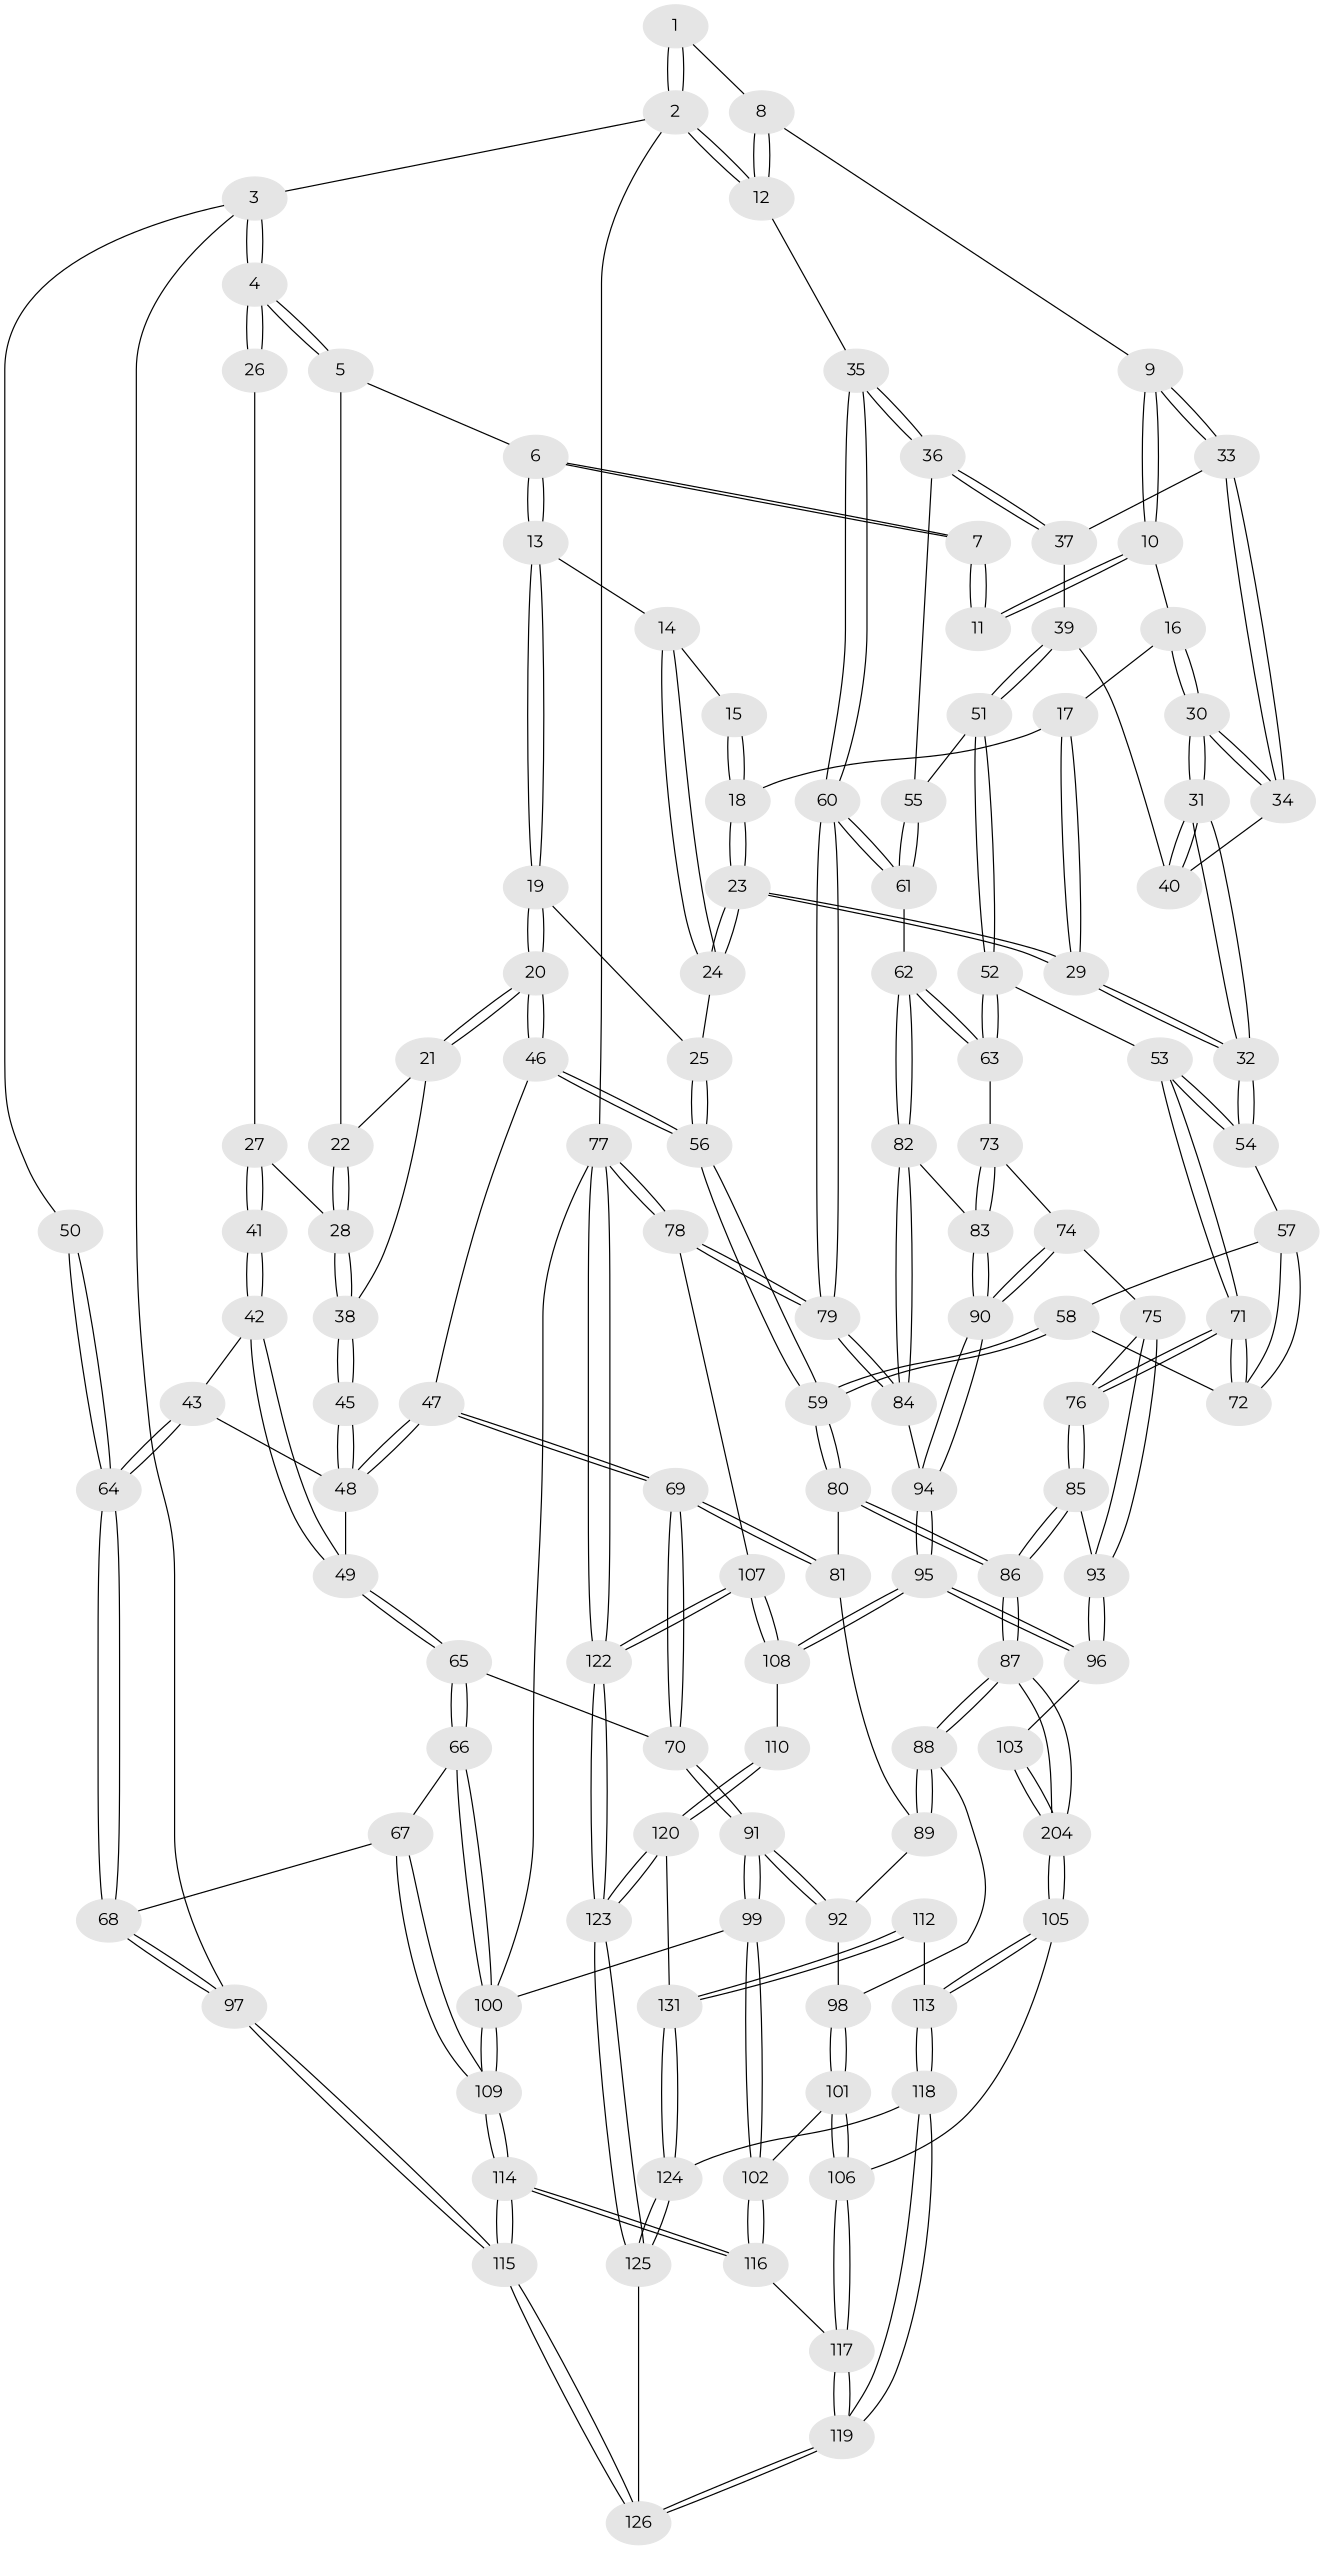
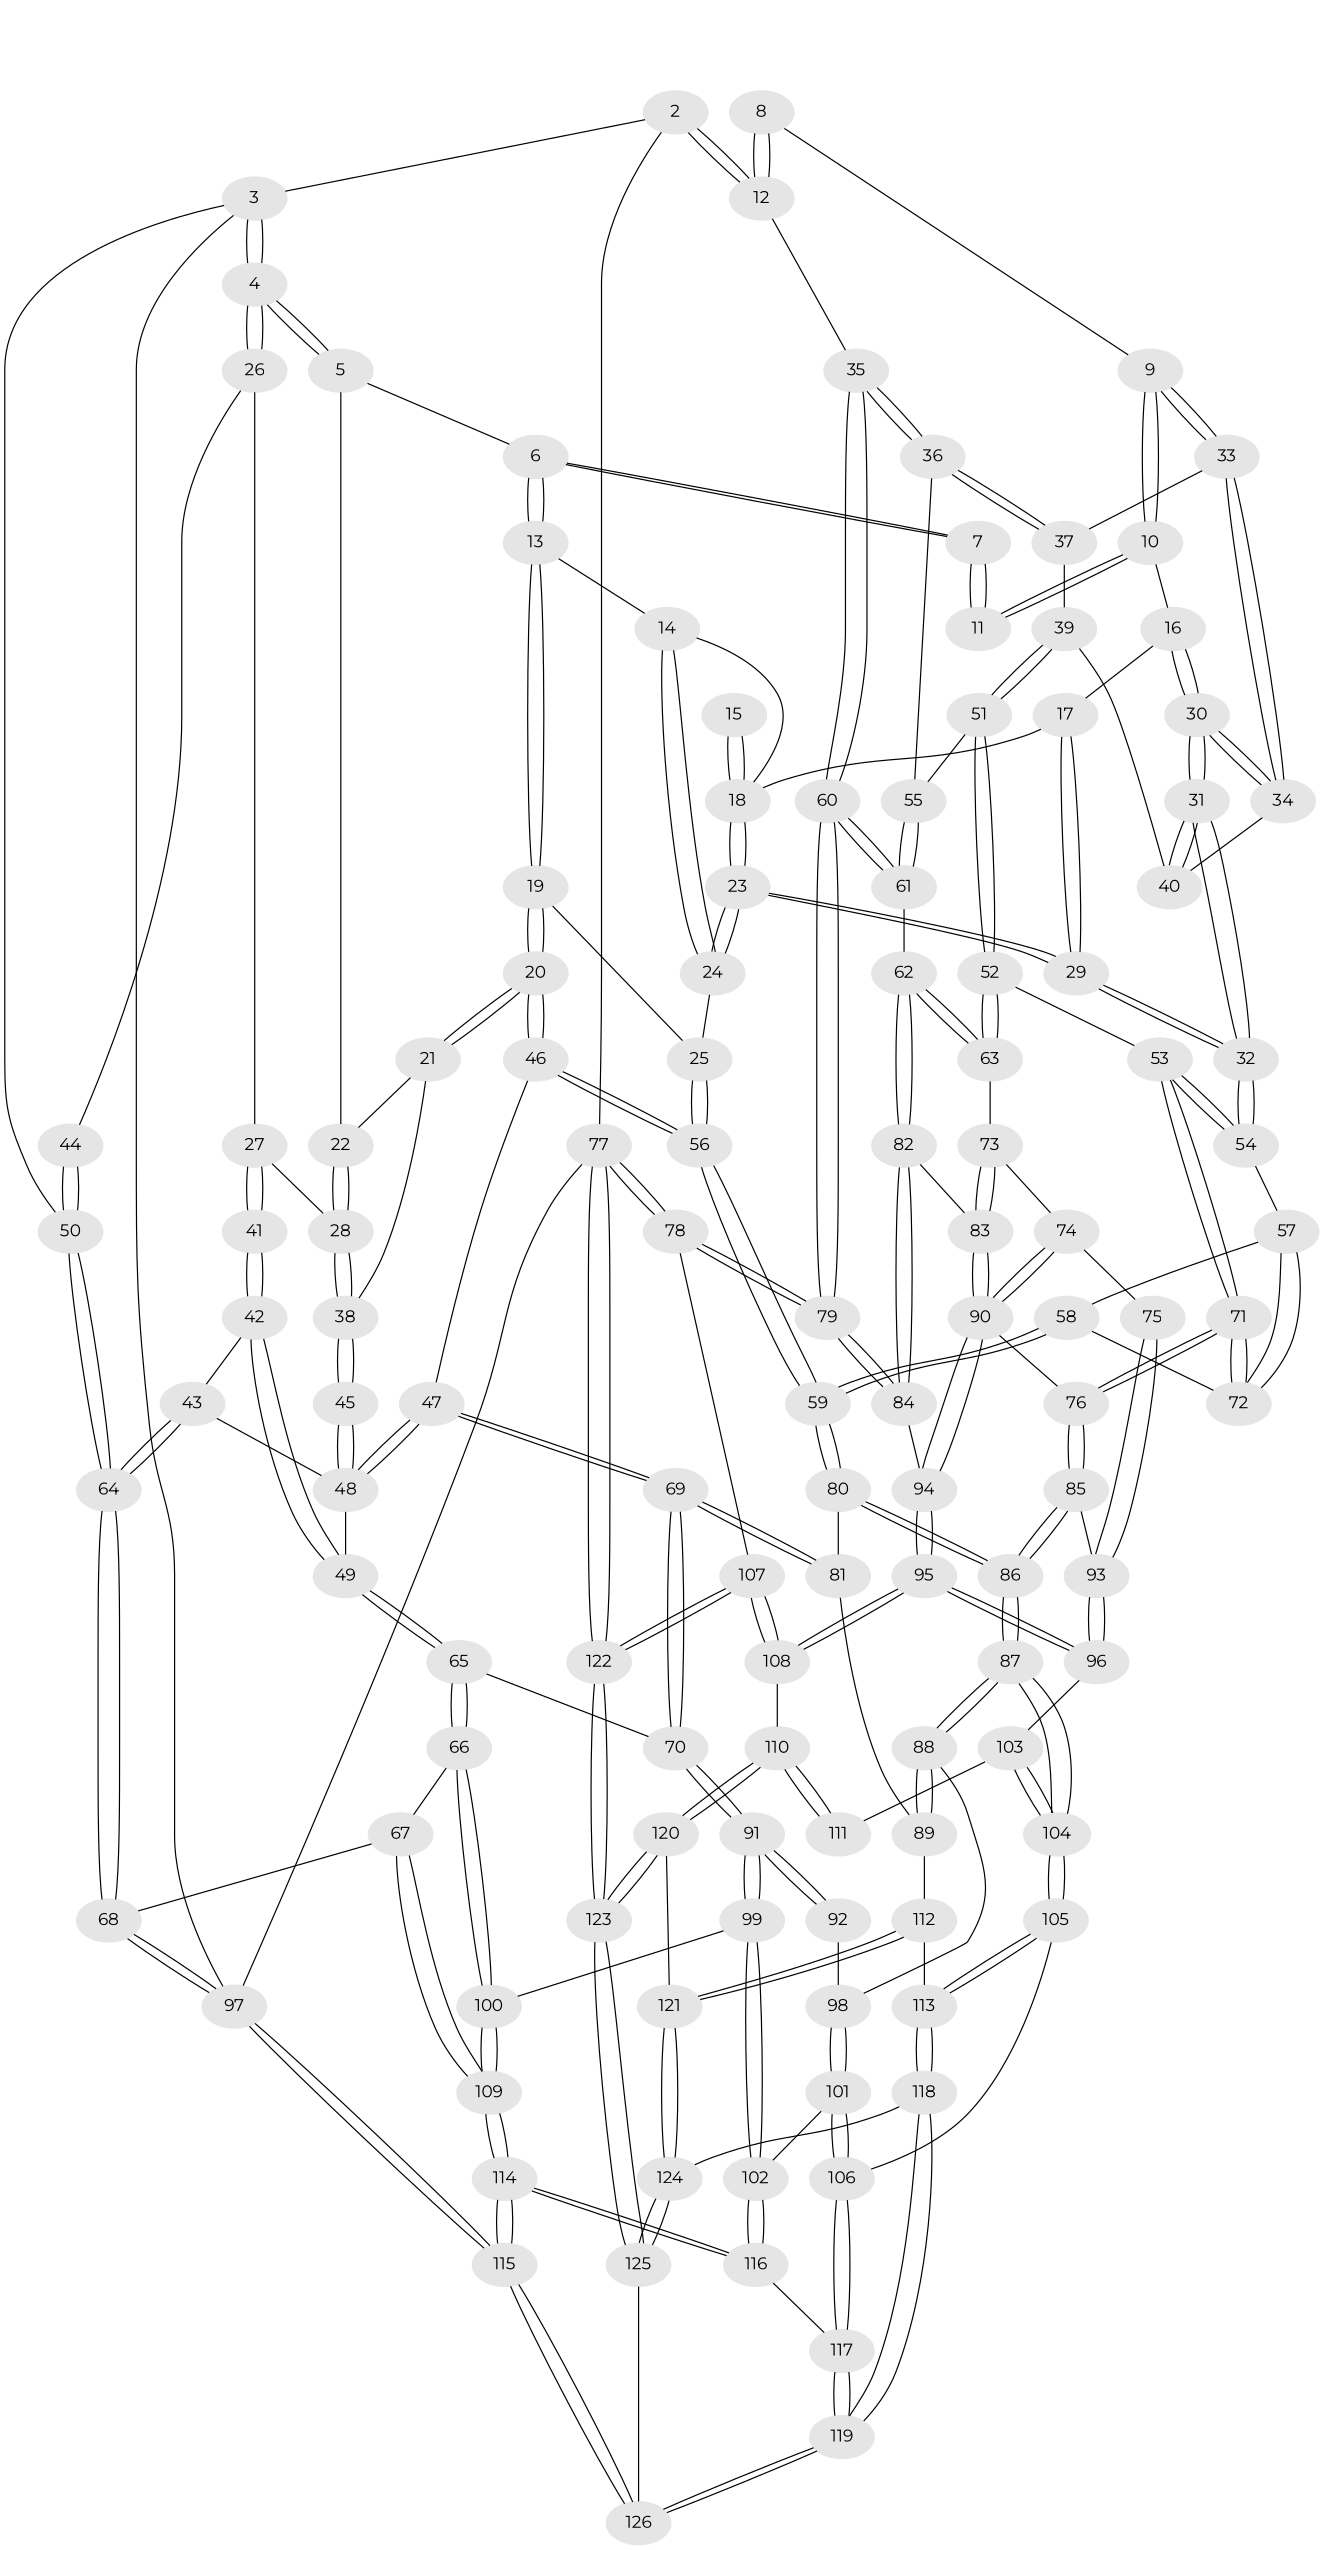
(676, 26) -> none
(701, 672) -> (776, 692)
none -> (71, 1146)
(1115, 1361) -> (1028, 1361)
(538, 1574) -> (416, 1575)
none -> (838, 1834)
(1057, 1834) -> (1057, 1834)
(881, 1877) -> (924, 1878)
(670, 2007) -> (670, 2007)
